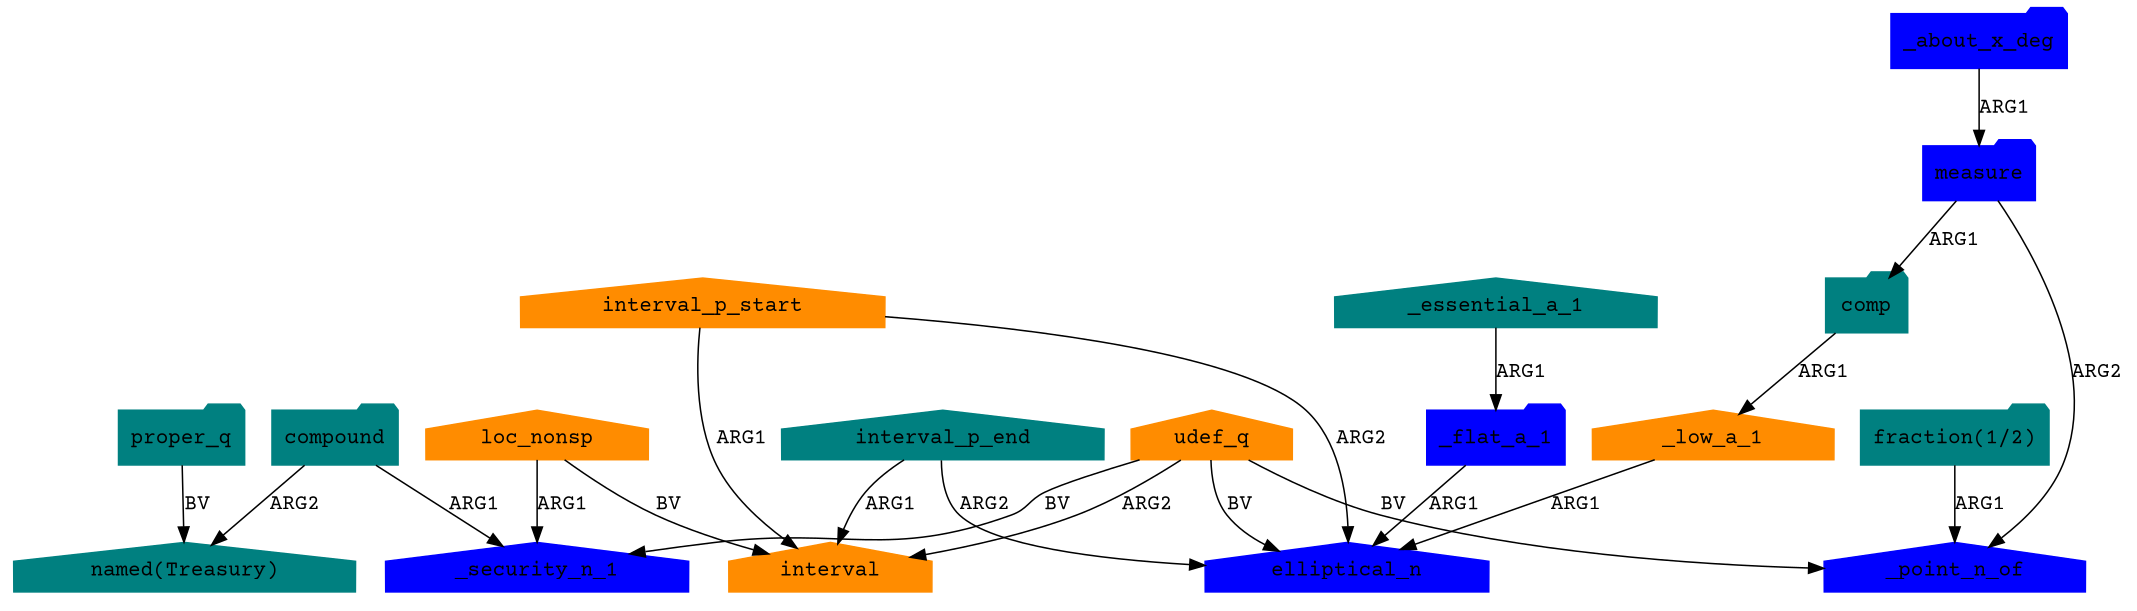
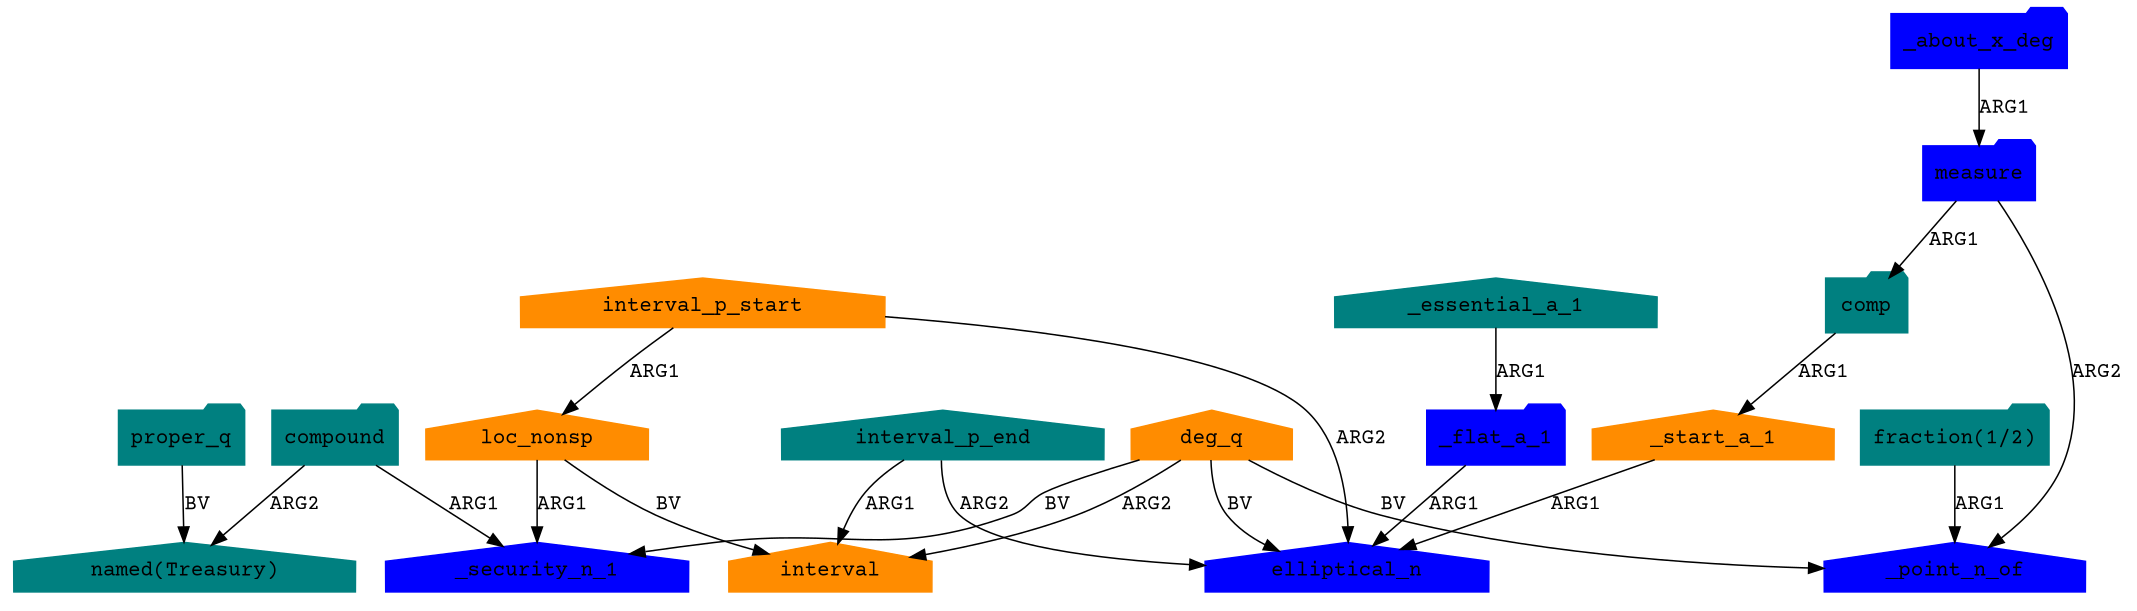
(1212, 438) -> (1212, 438)
(1713, 438) -> (1713, 438)
(709, 447) -> (623, 365)
